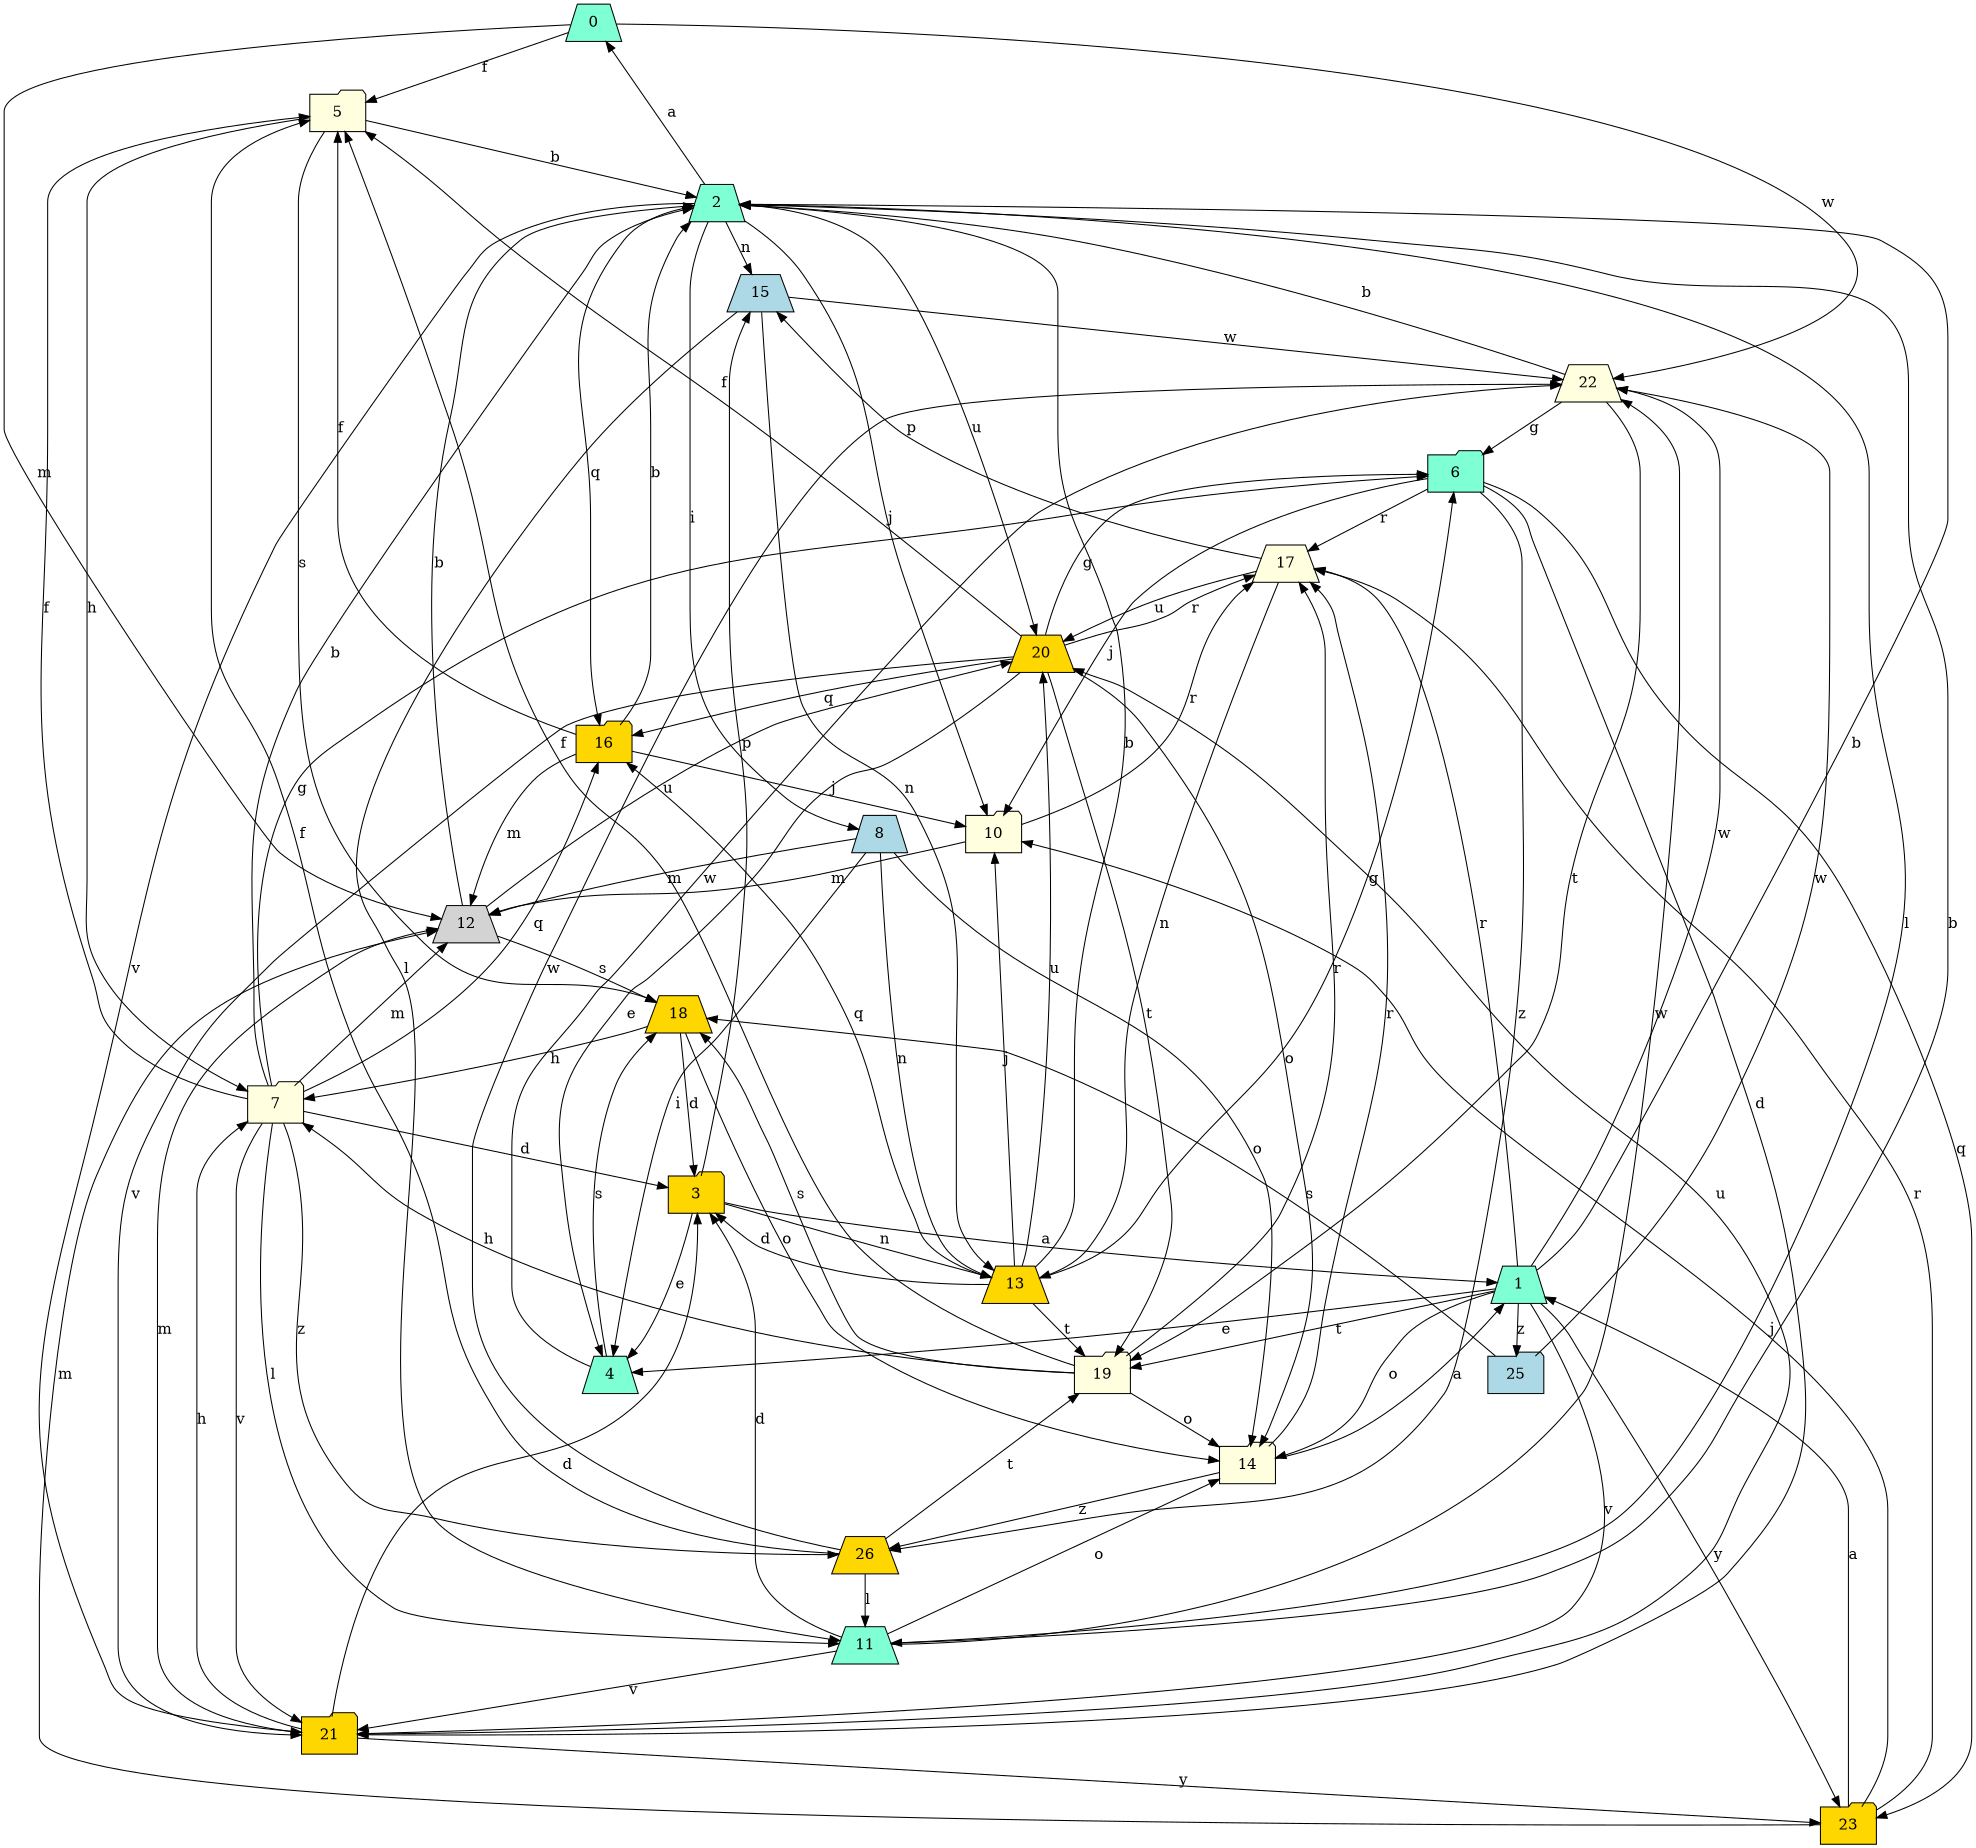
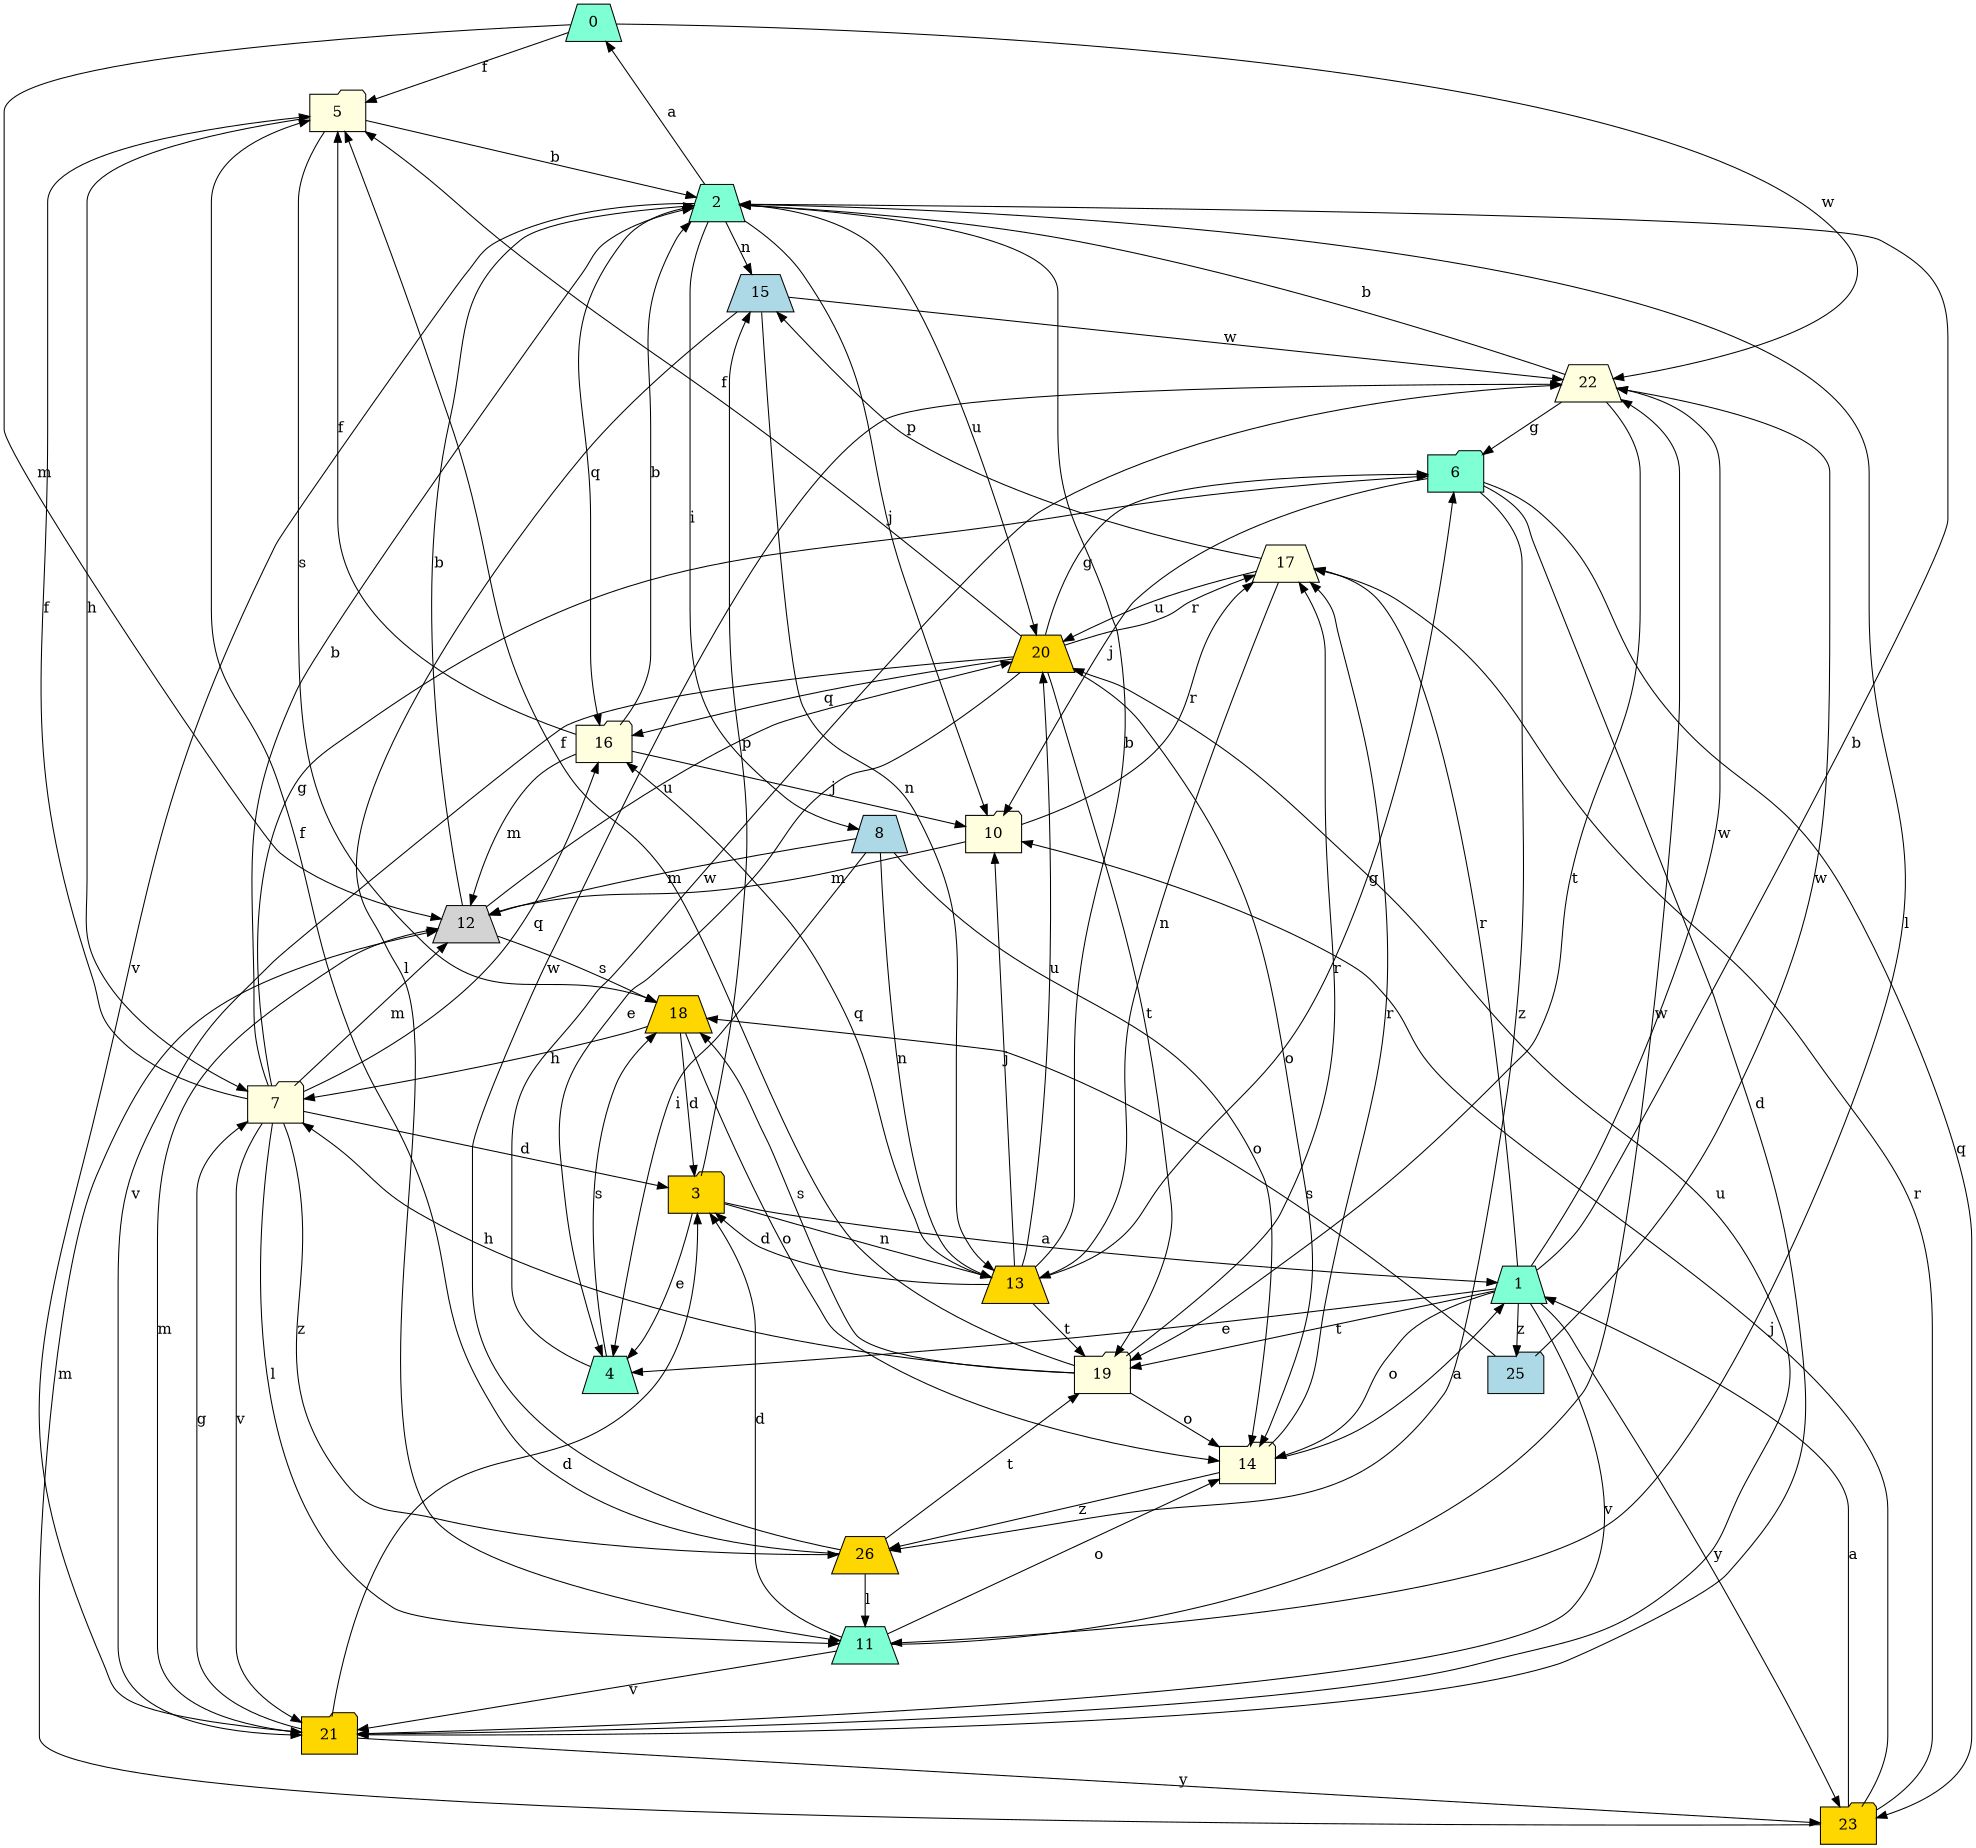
(1372, 518) -> none
(604, 744) -> (604, 744)
(1948, 768) -> none
(202, 1420) -> (202, 1420)
